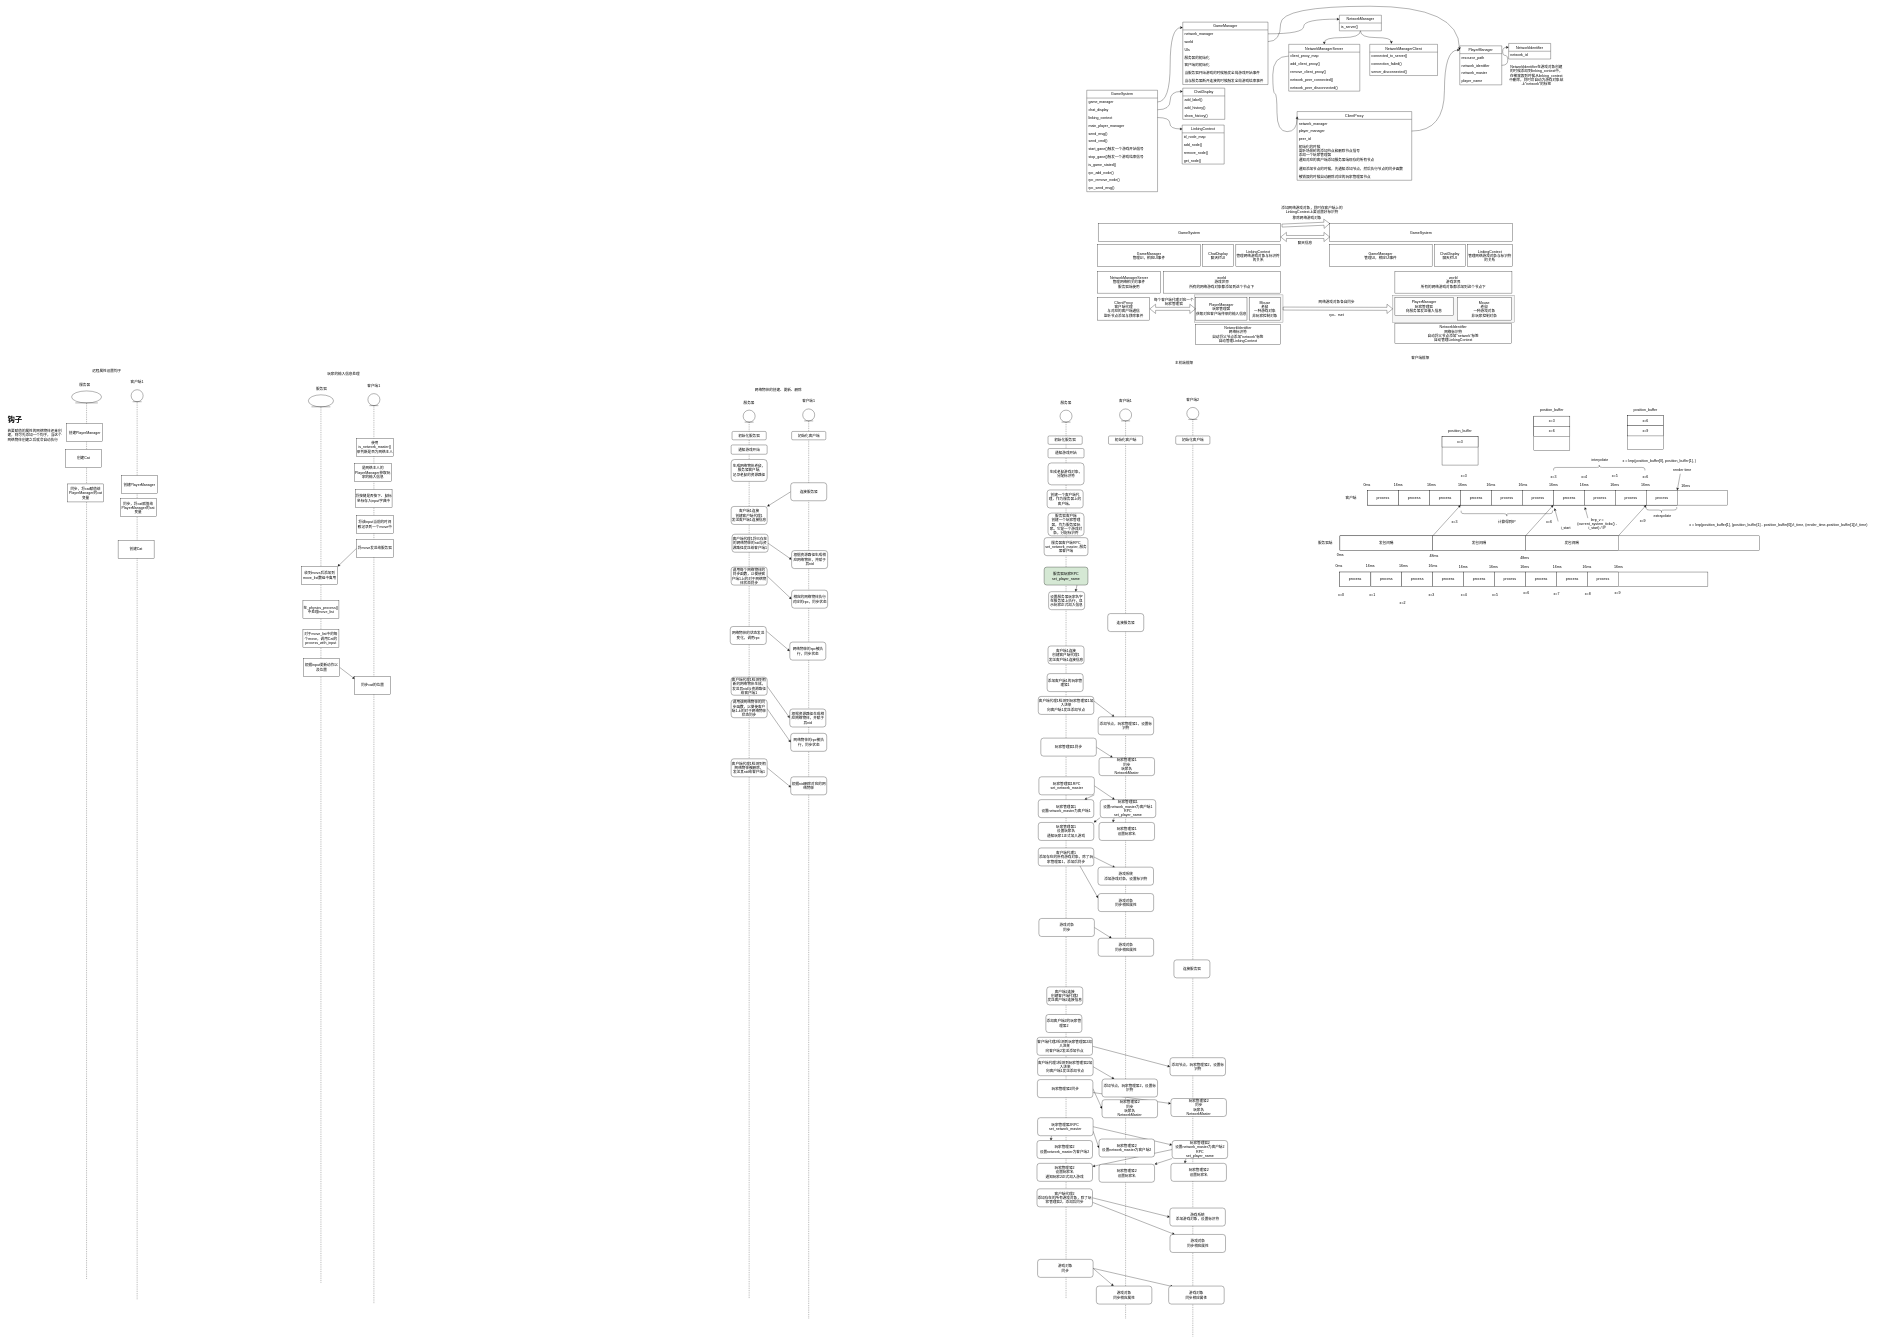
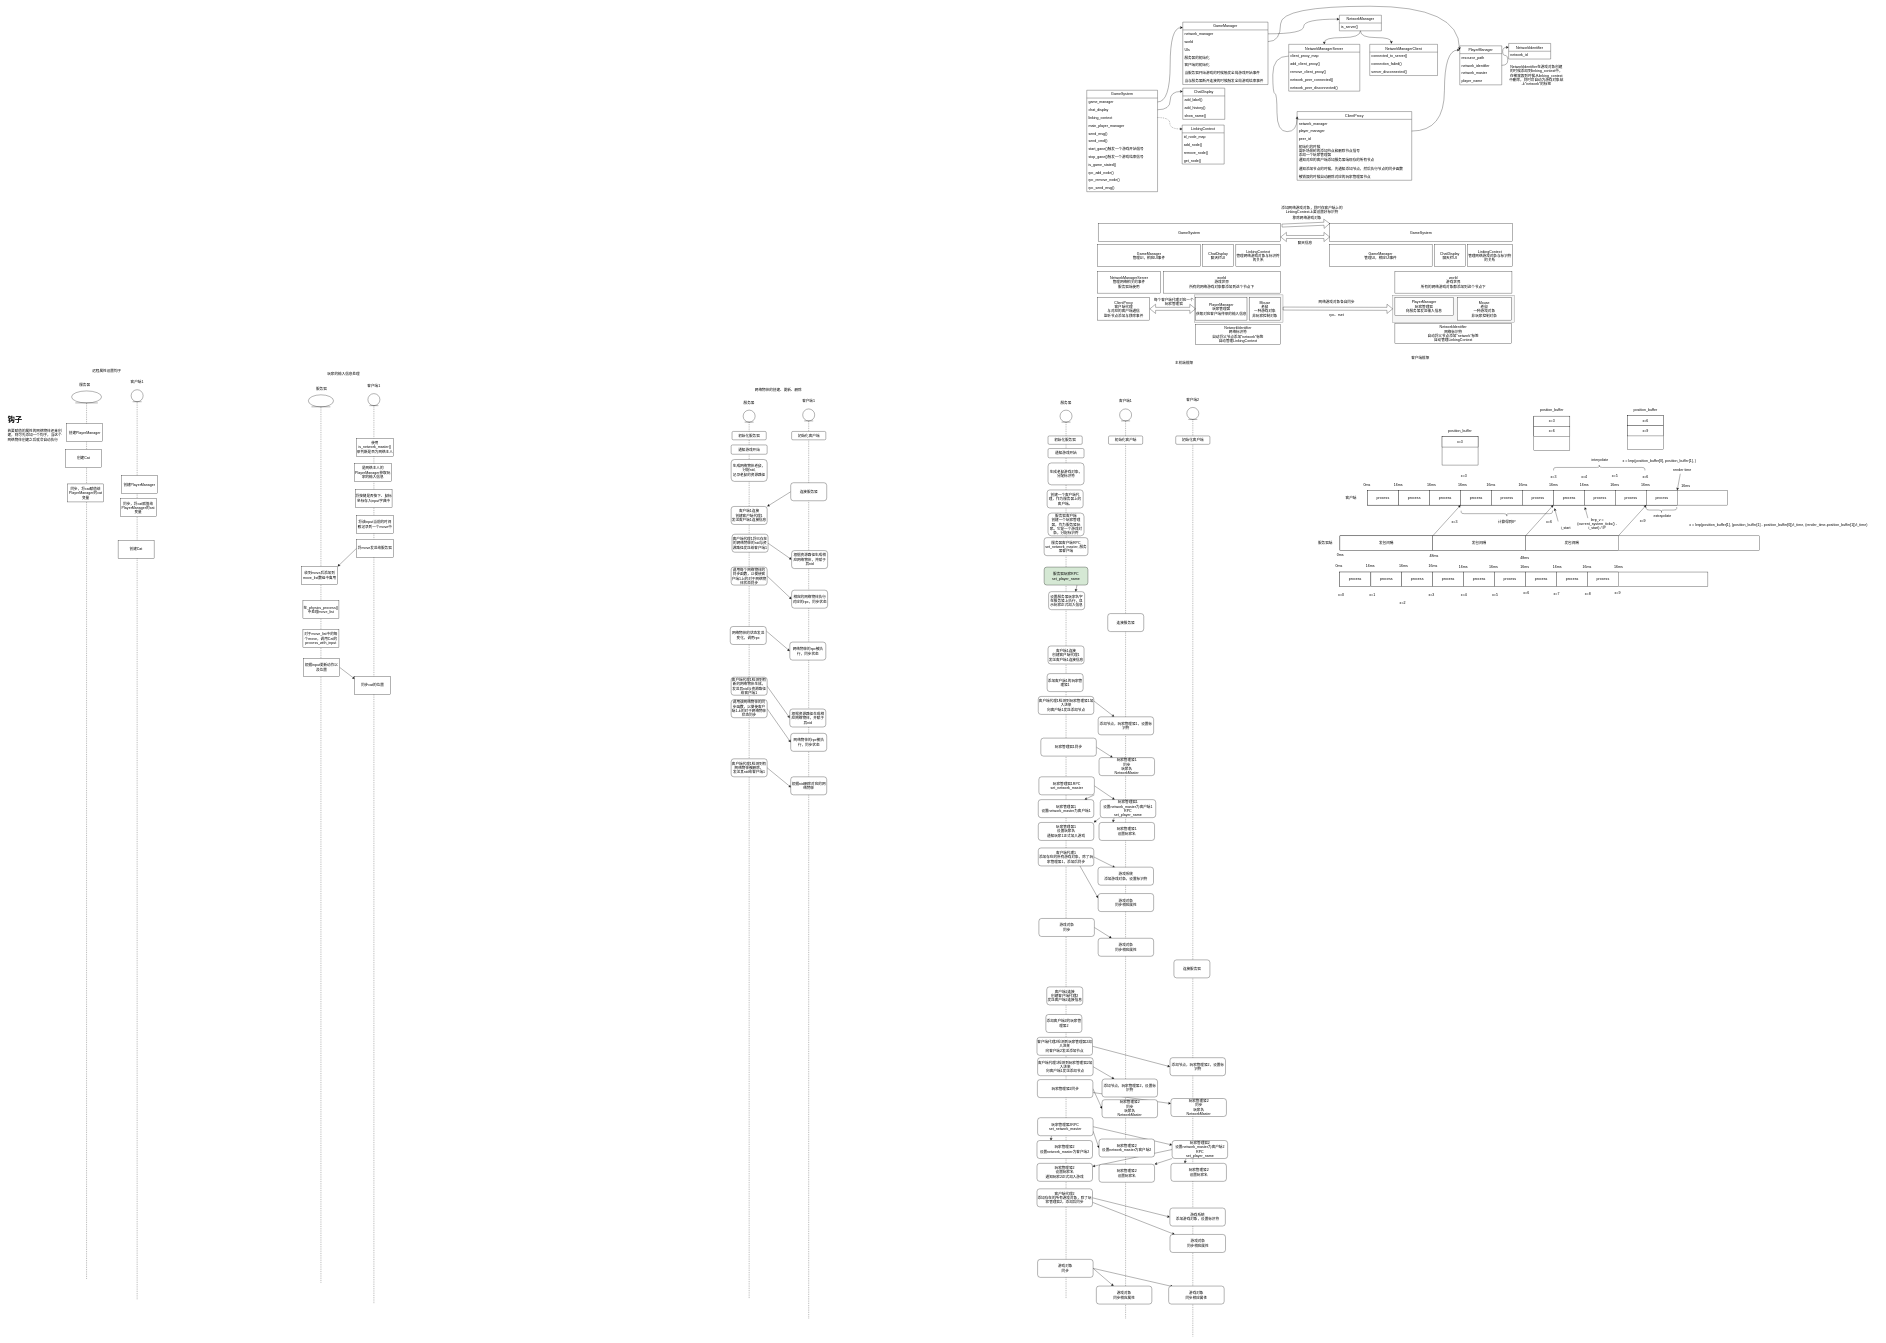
(1198, 116) -> (1195, 116)
(1169, 122) -> (1169, 122)
(749, 470) -> (749, 470)
